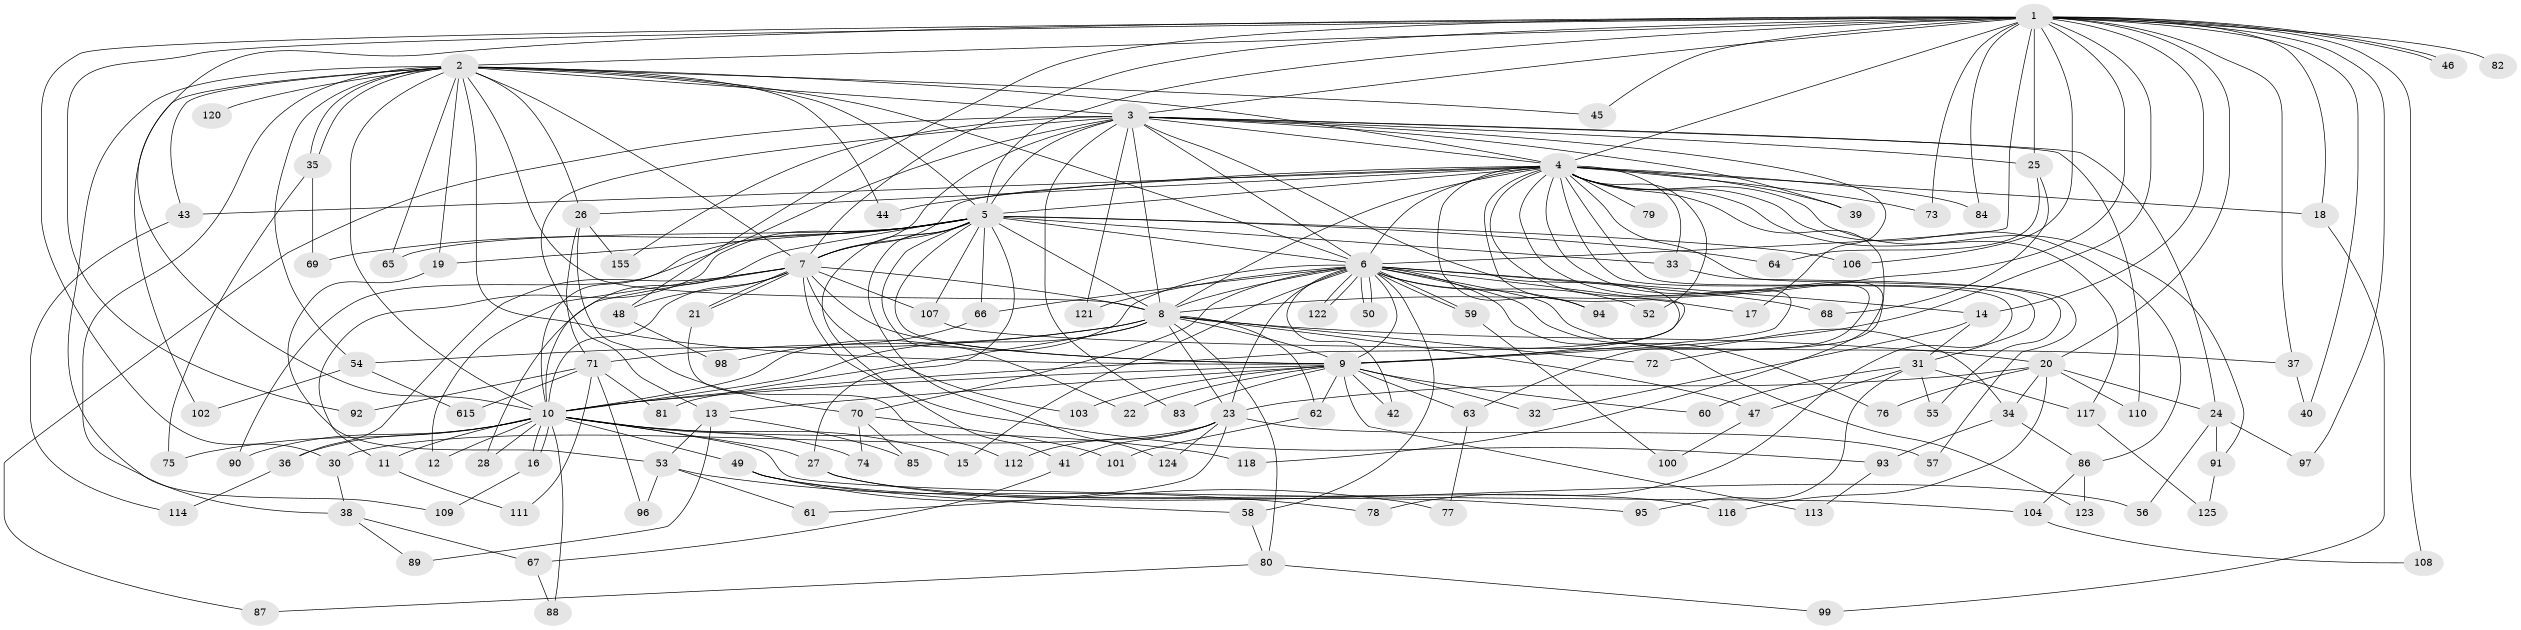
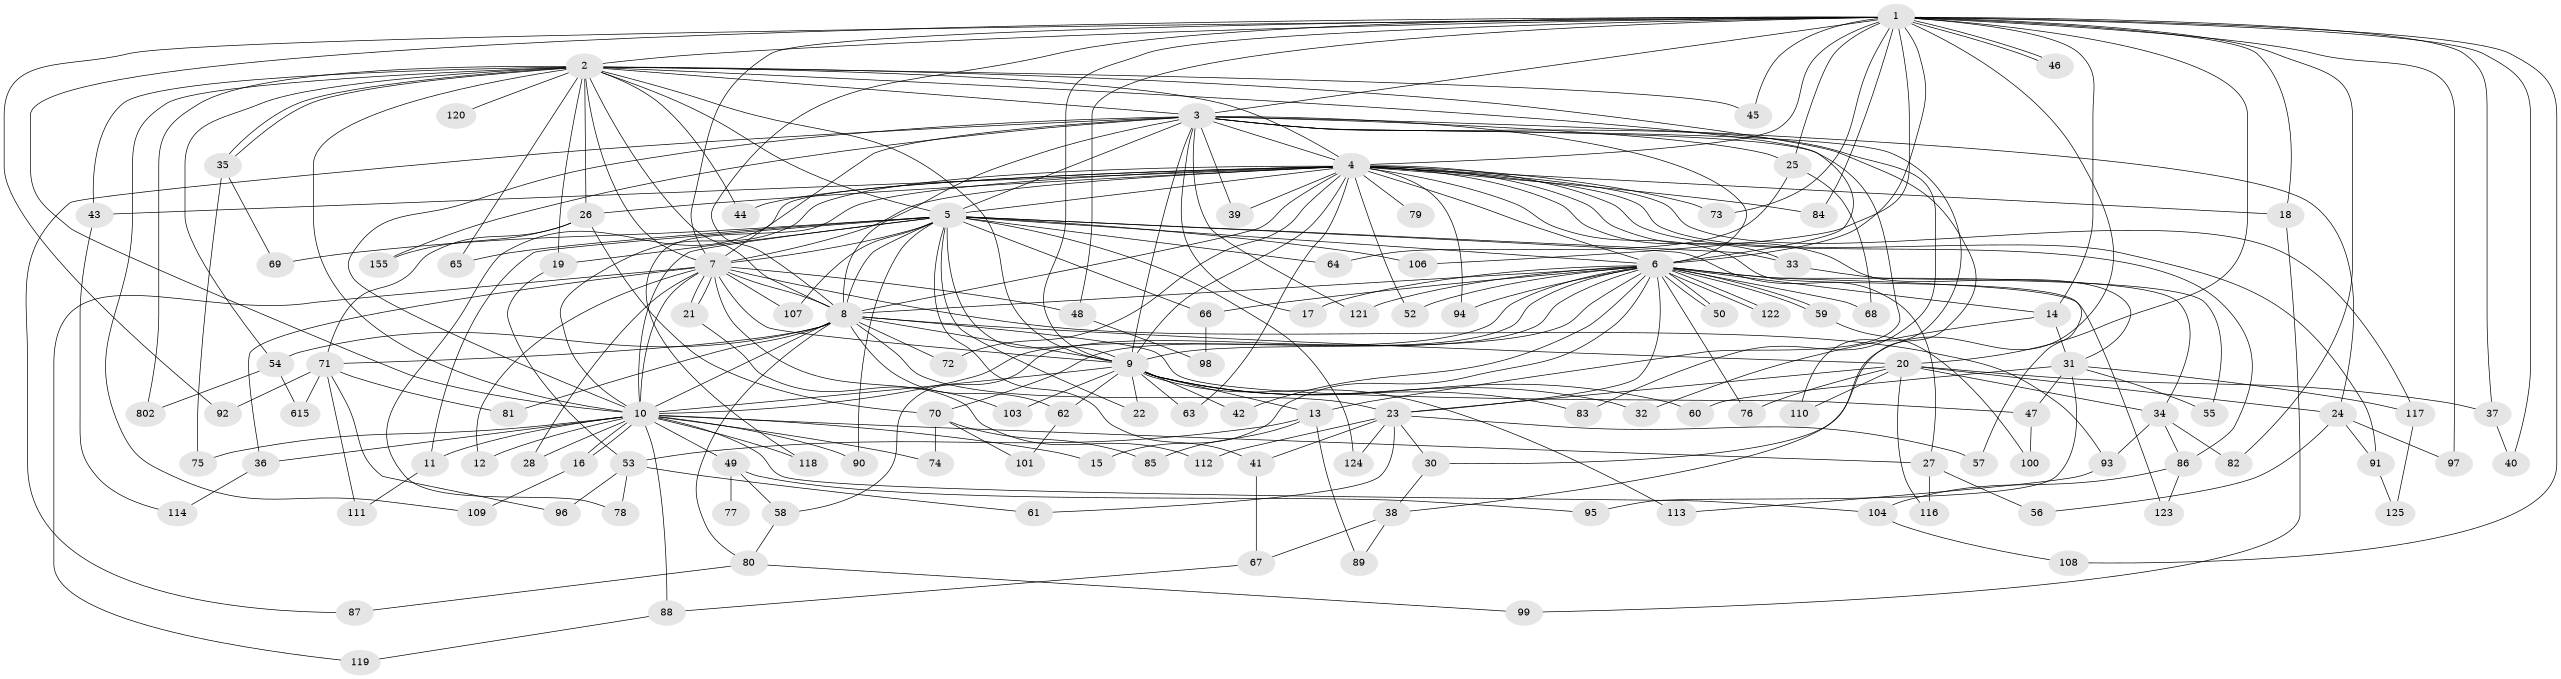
(1476, 50) -> none
(1343, 346) -> (2199, 384)
(201, 414) -> (146, 414)
none -> (2197, 439)
(1459, 464) -> none
none -> (360, 663)
